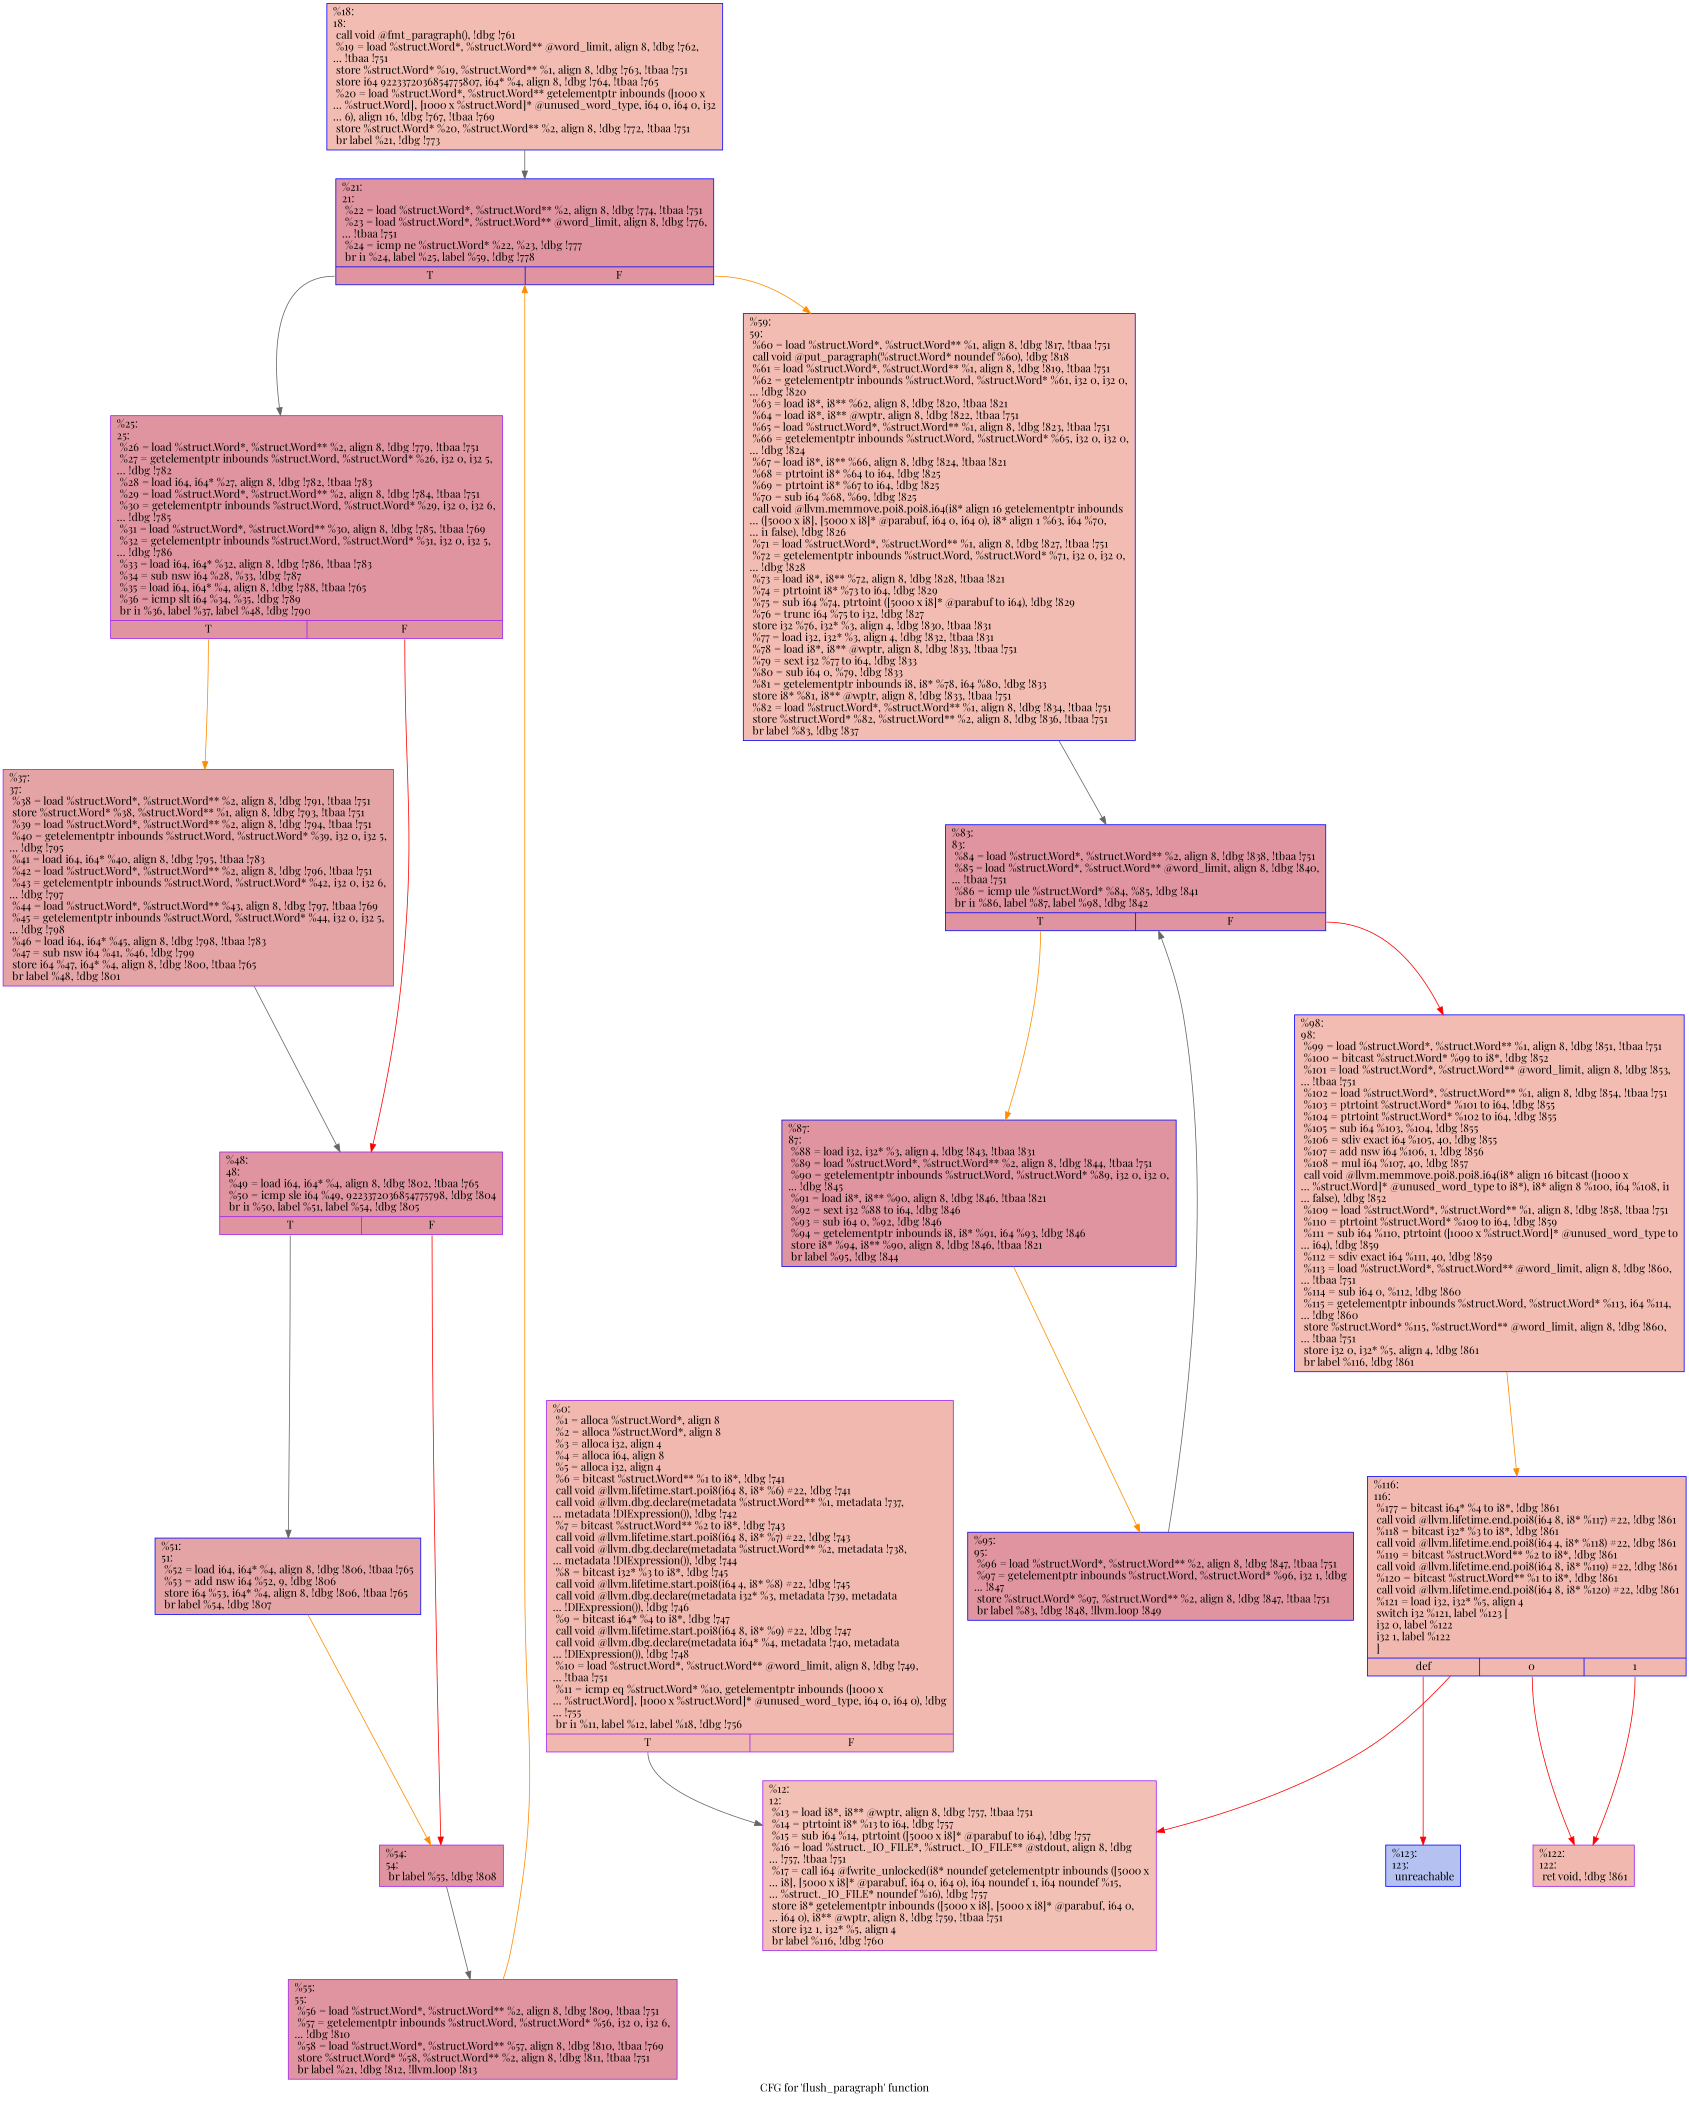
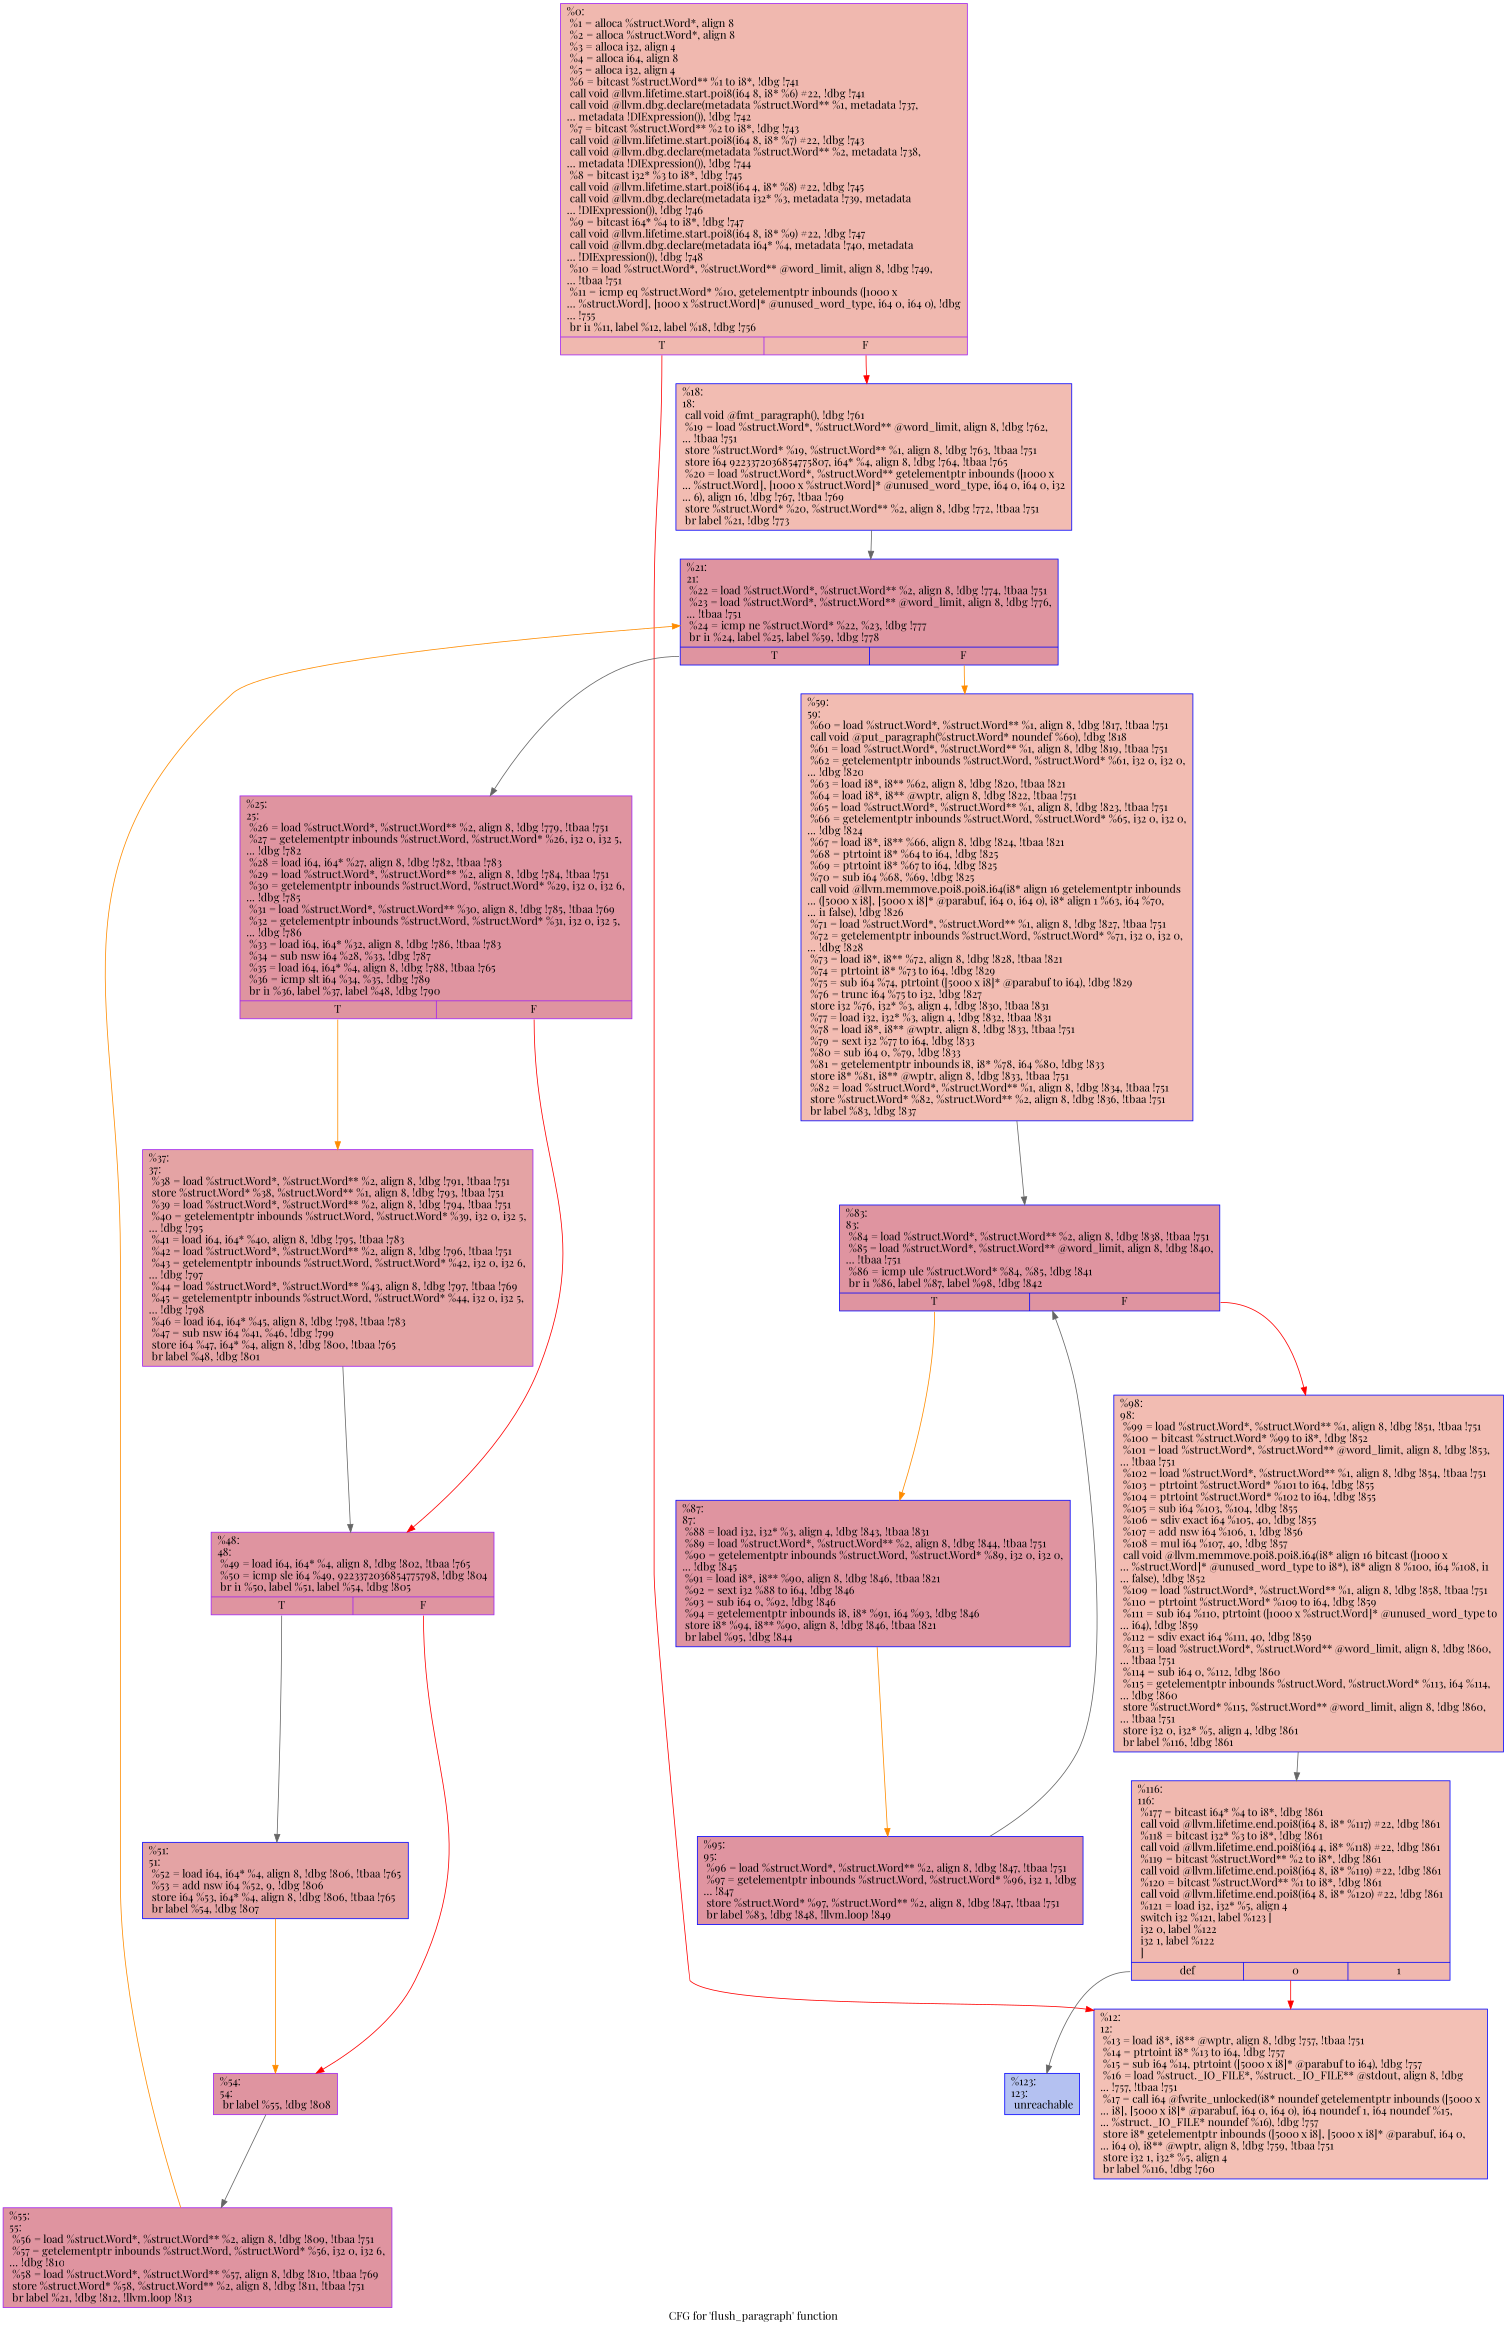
none -> (866, 366)
(1512, 1420) -> (1298, 1762)
(1423, 1757) -> (1078, 2003)
(692, 1799) -> (654, 1368)
(960, 1866) -> (1291, 2094)
(1584, 1866) -> none
